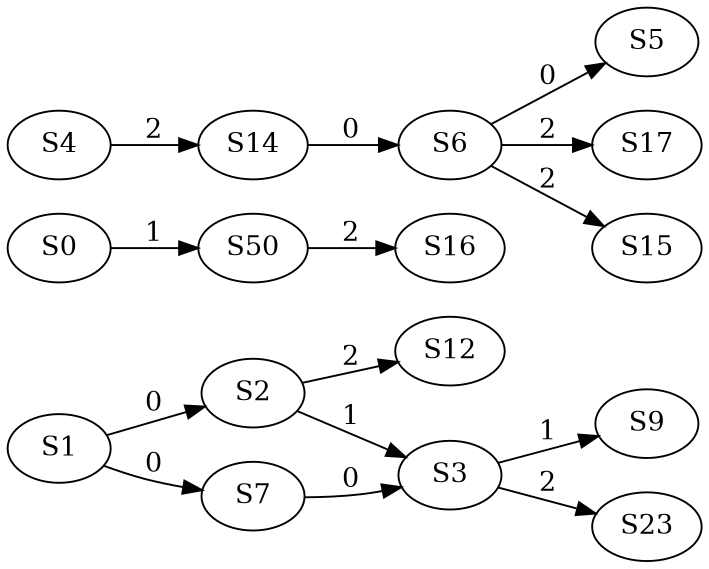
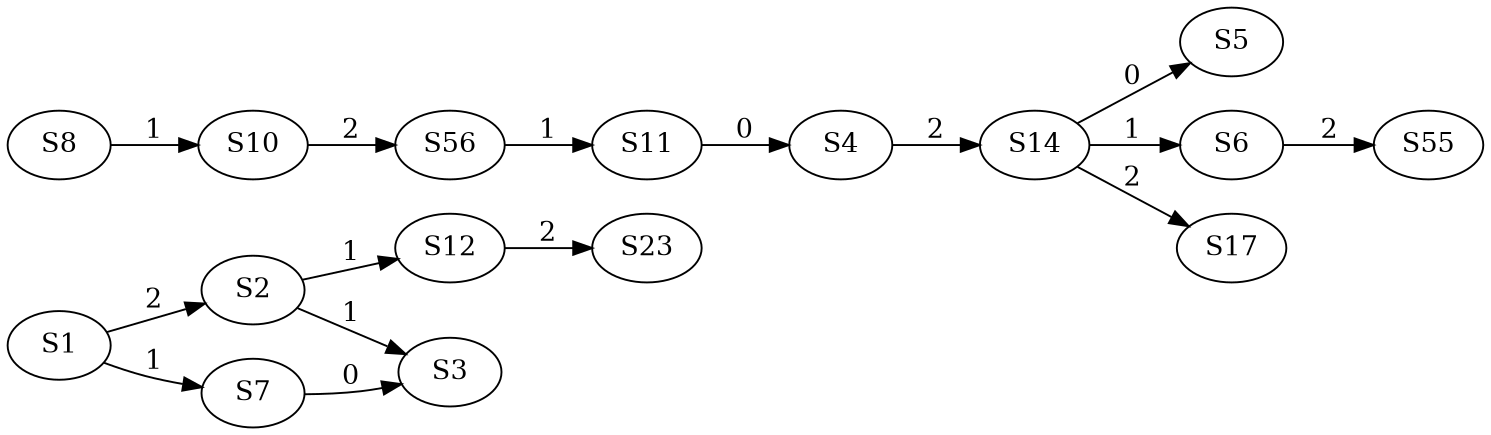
(539, 98) -> (1125, 98)
(351, 131) -> (1133, 131)
(537, 145) -> (1125, 192)
none -> (647, 145)
(59, 248) -> (59, 145)
(253, 248) -> (253, 145)
(450, 248) -> (450, 145)
(647, 248) -> (1429, 145)
(351, 358) -> (351, 253)
(155, 404) -> (155, 301)
(647, 424) -> none
(155, 465) -> (155, 362)
(537, 498) -> (539, 248)
